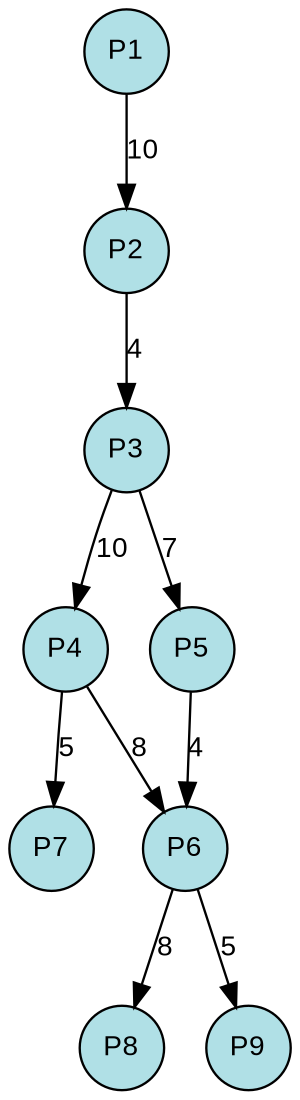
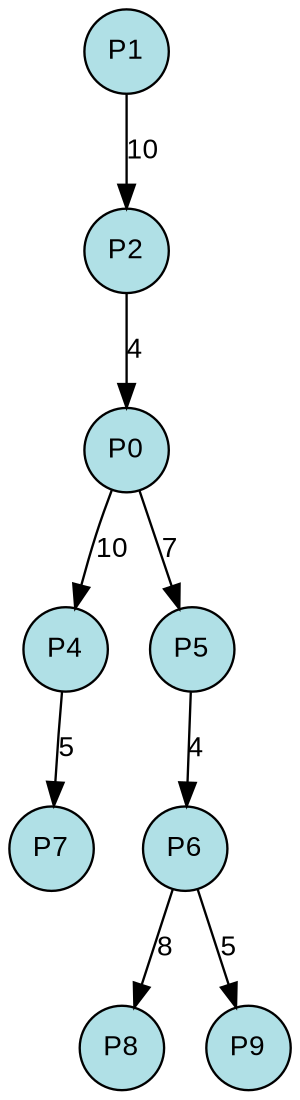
(127, 450) -> (127, 450)
(119, 739) -> none
